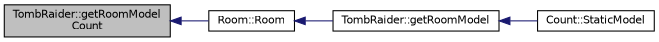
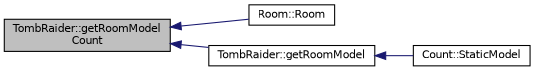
(319, 21) -> (195, 46)
